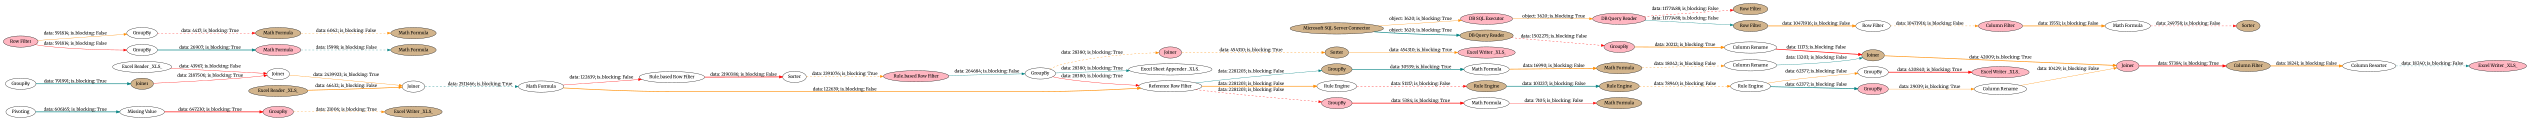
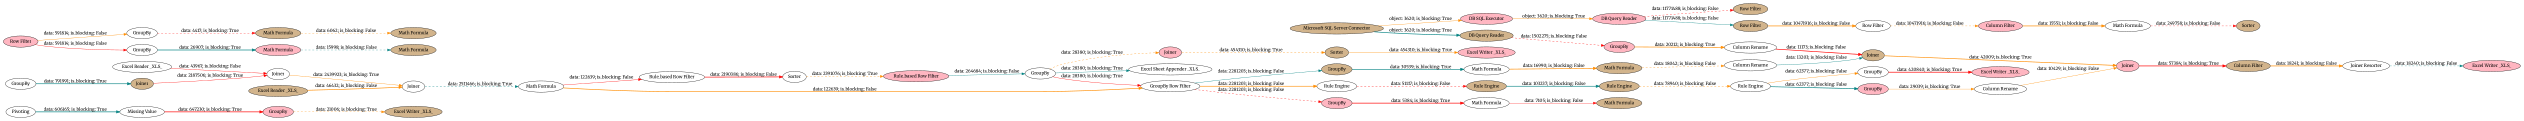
(2369, 66) -> (2366, 66)
(1170, 86) -> (1170, 86)
